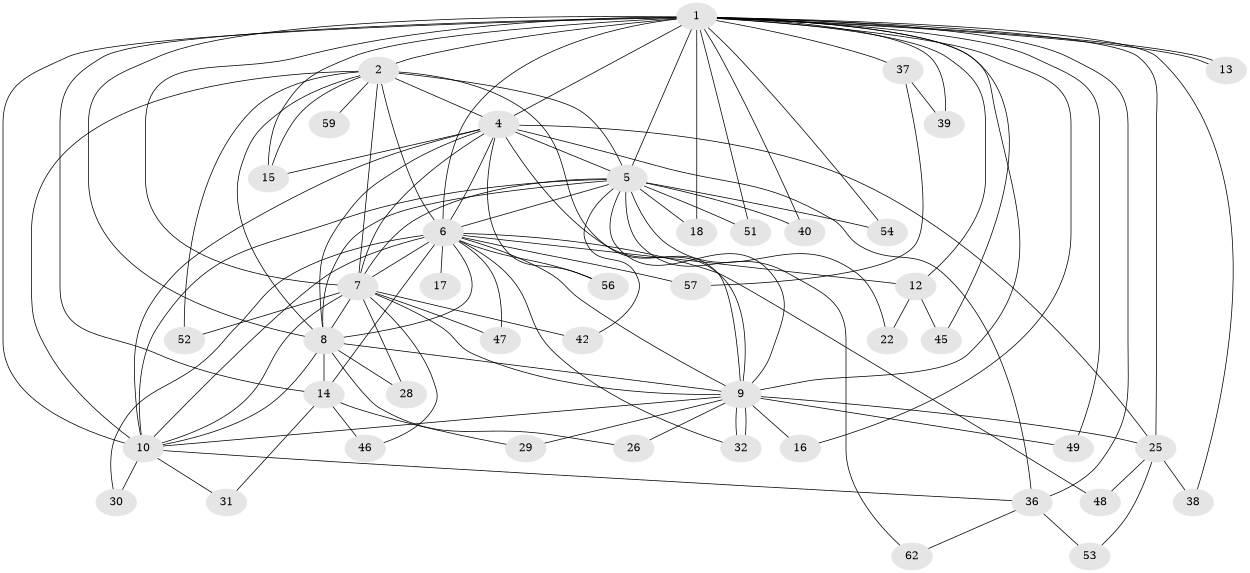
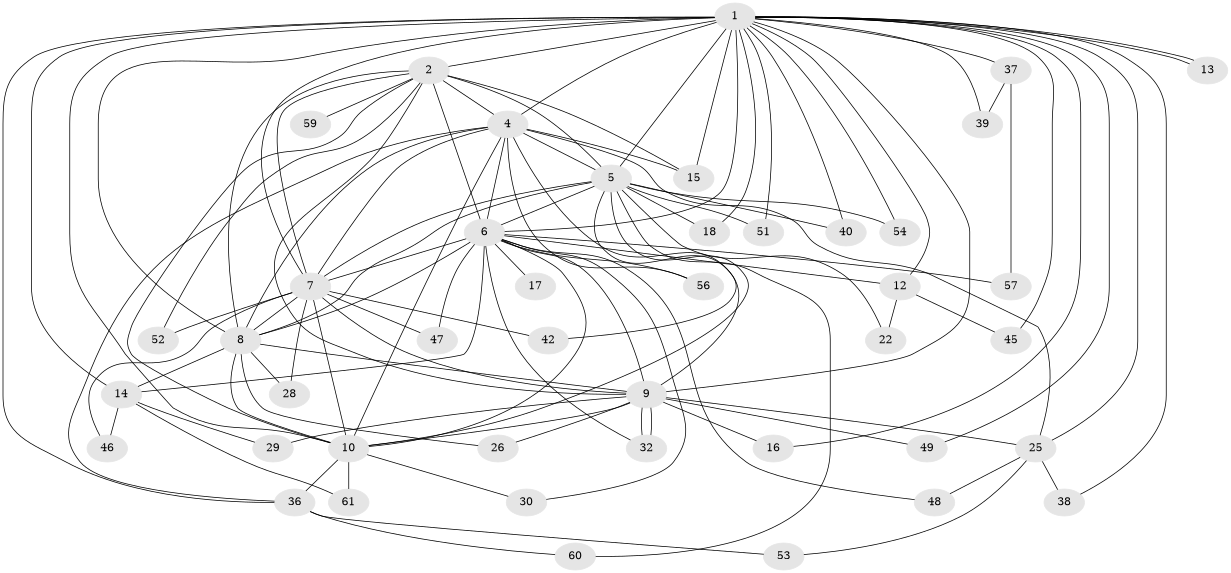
(725, 254) -> none
(226, 502) -> (349, 502)
(912, 556) -> (575, 556)
